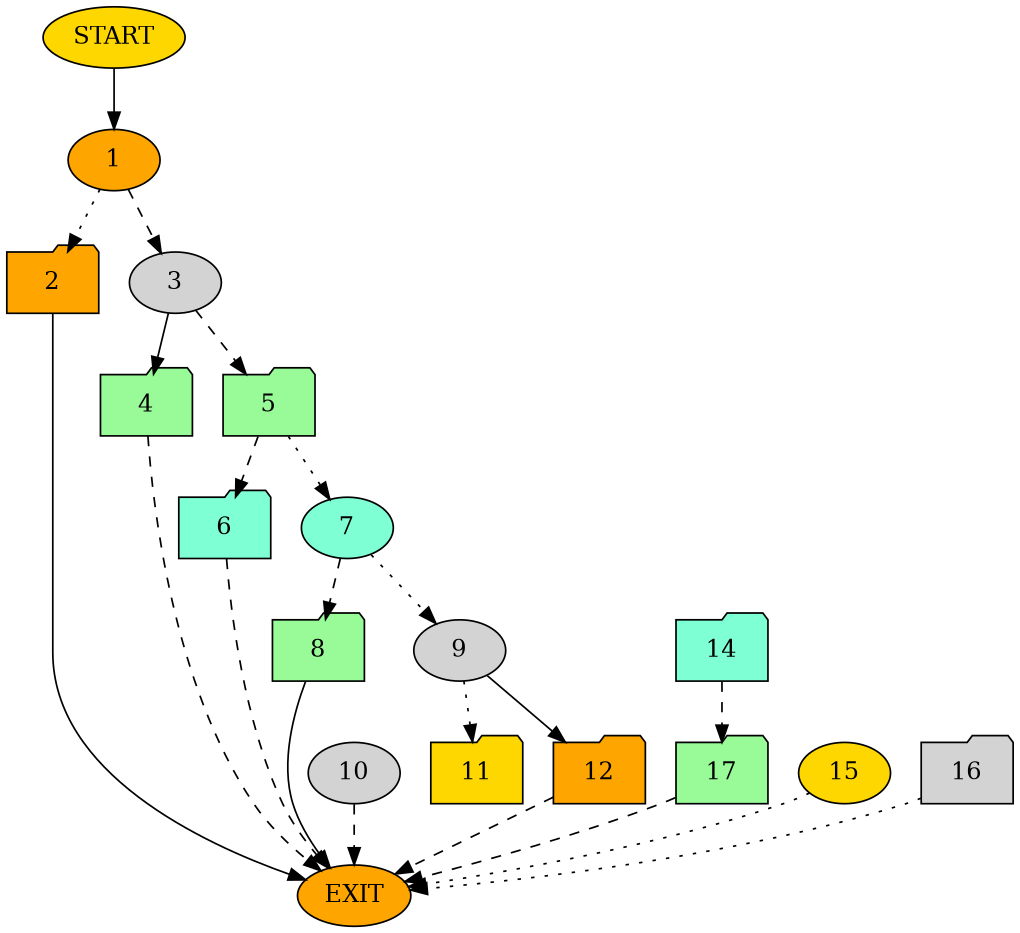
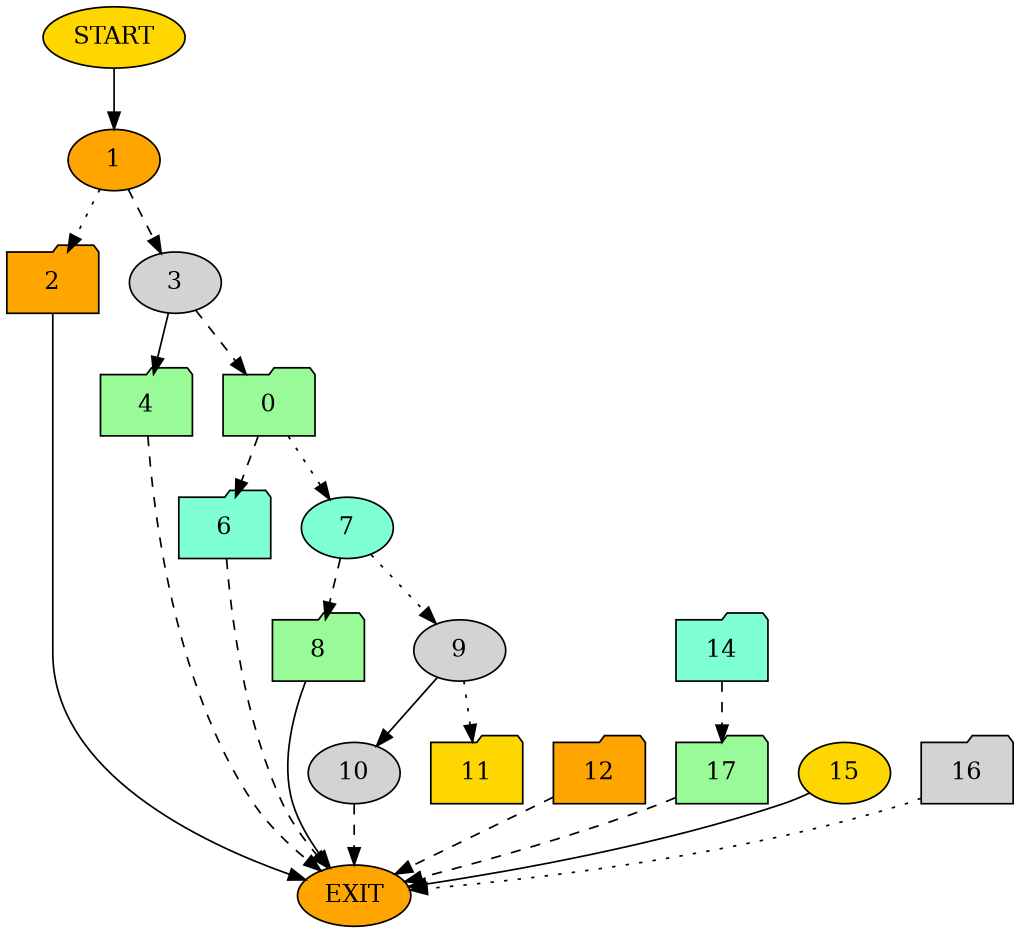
(269, 405) -> (269, 405)
(520, 704) -> (413, 705)
(620, 848) -> (620, 848)
